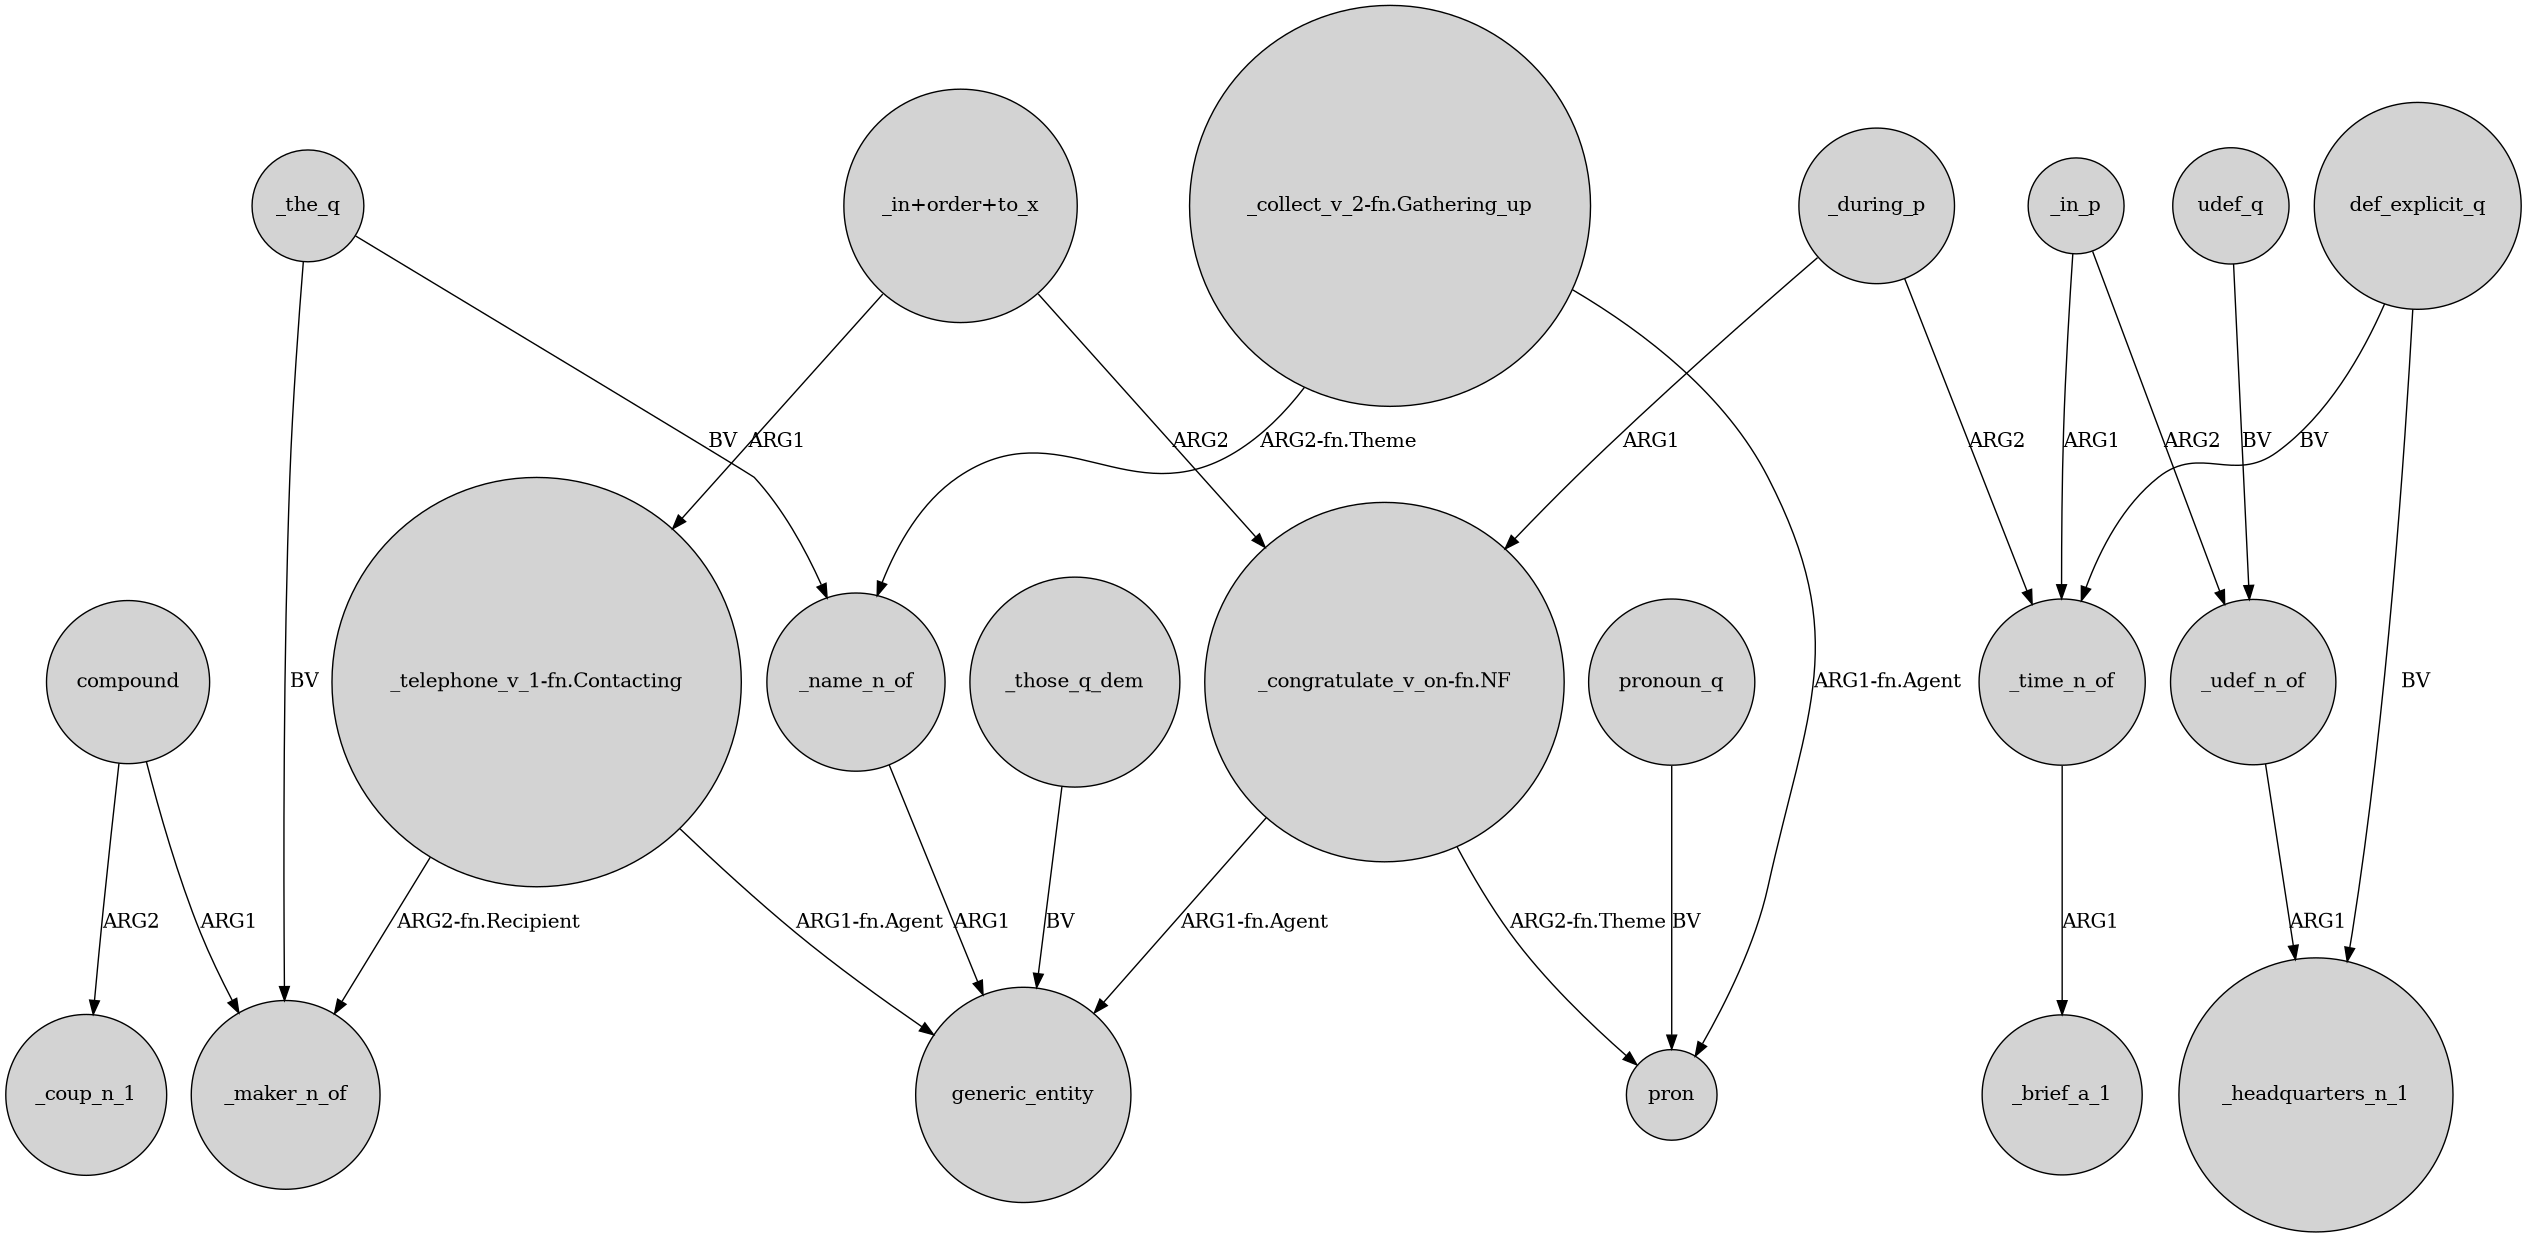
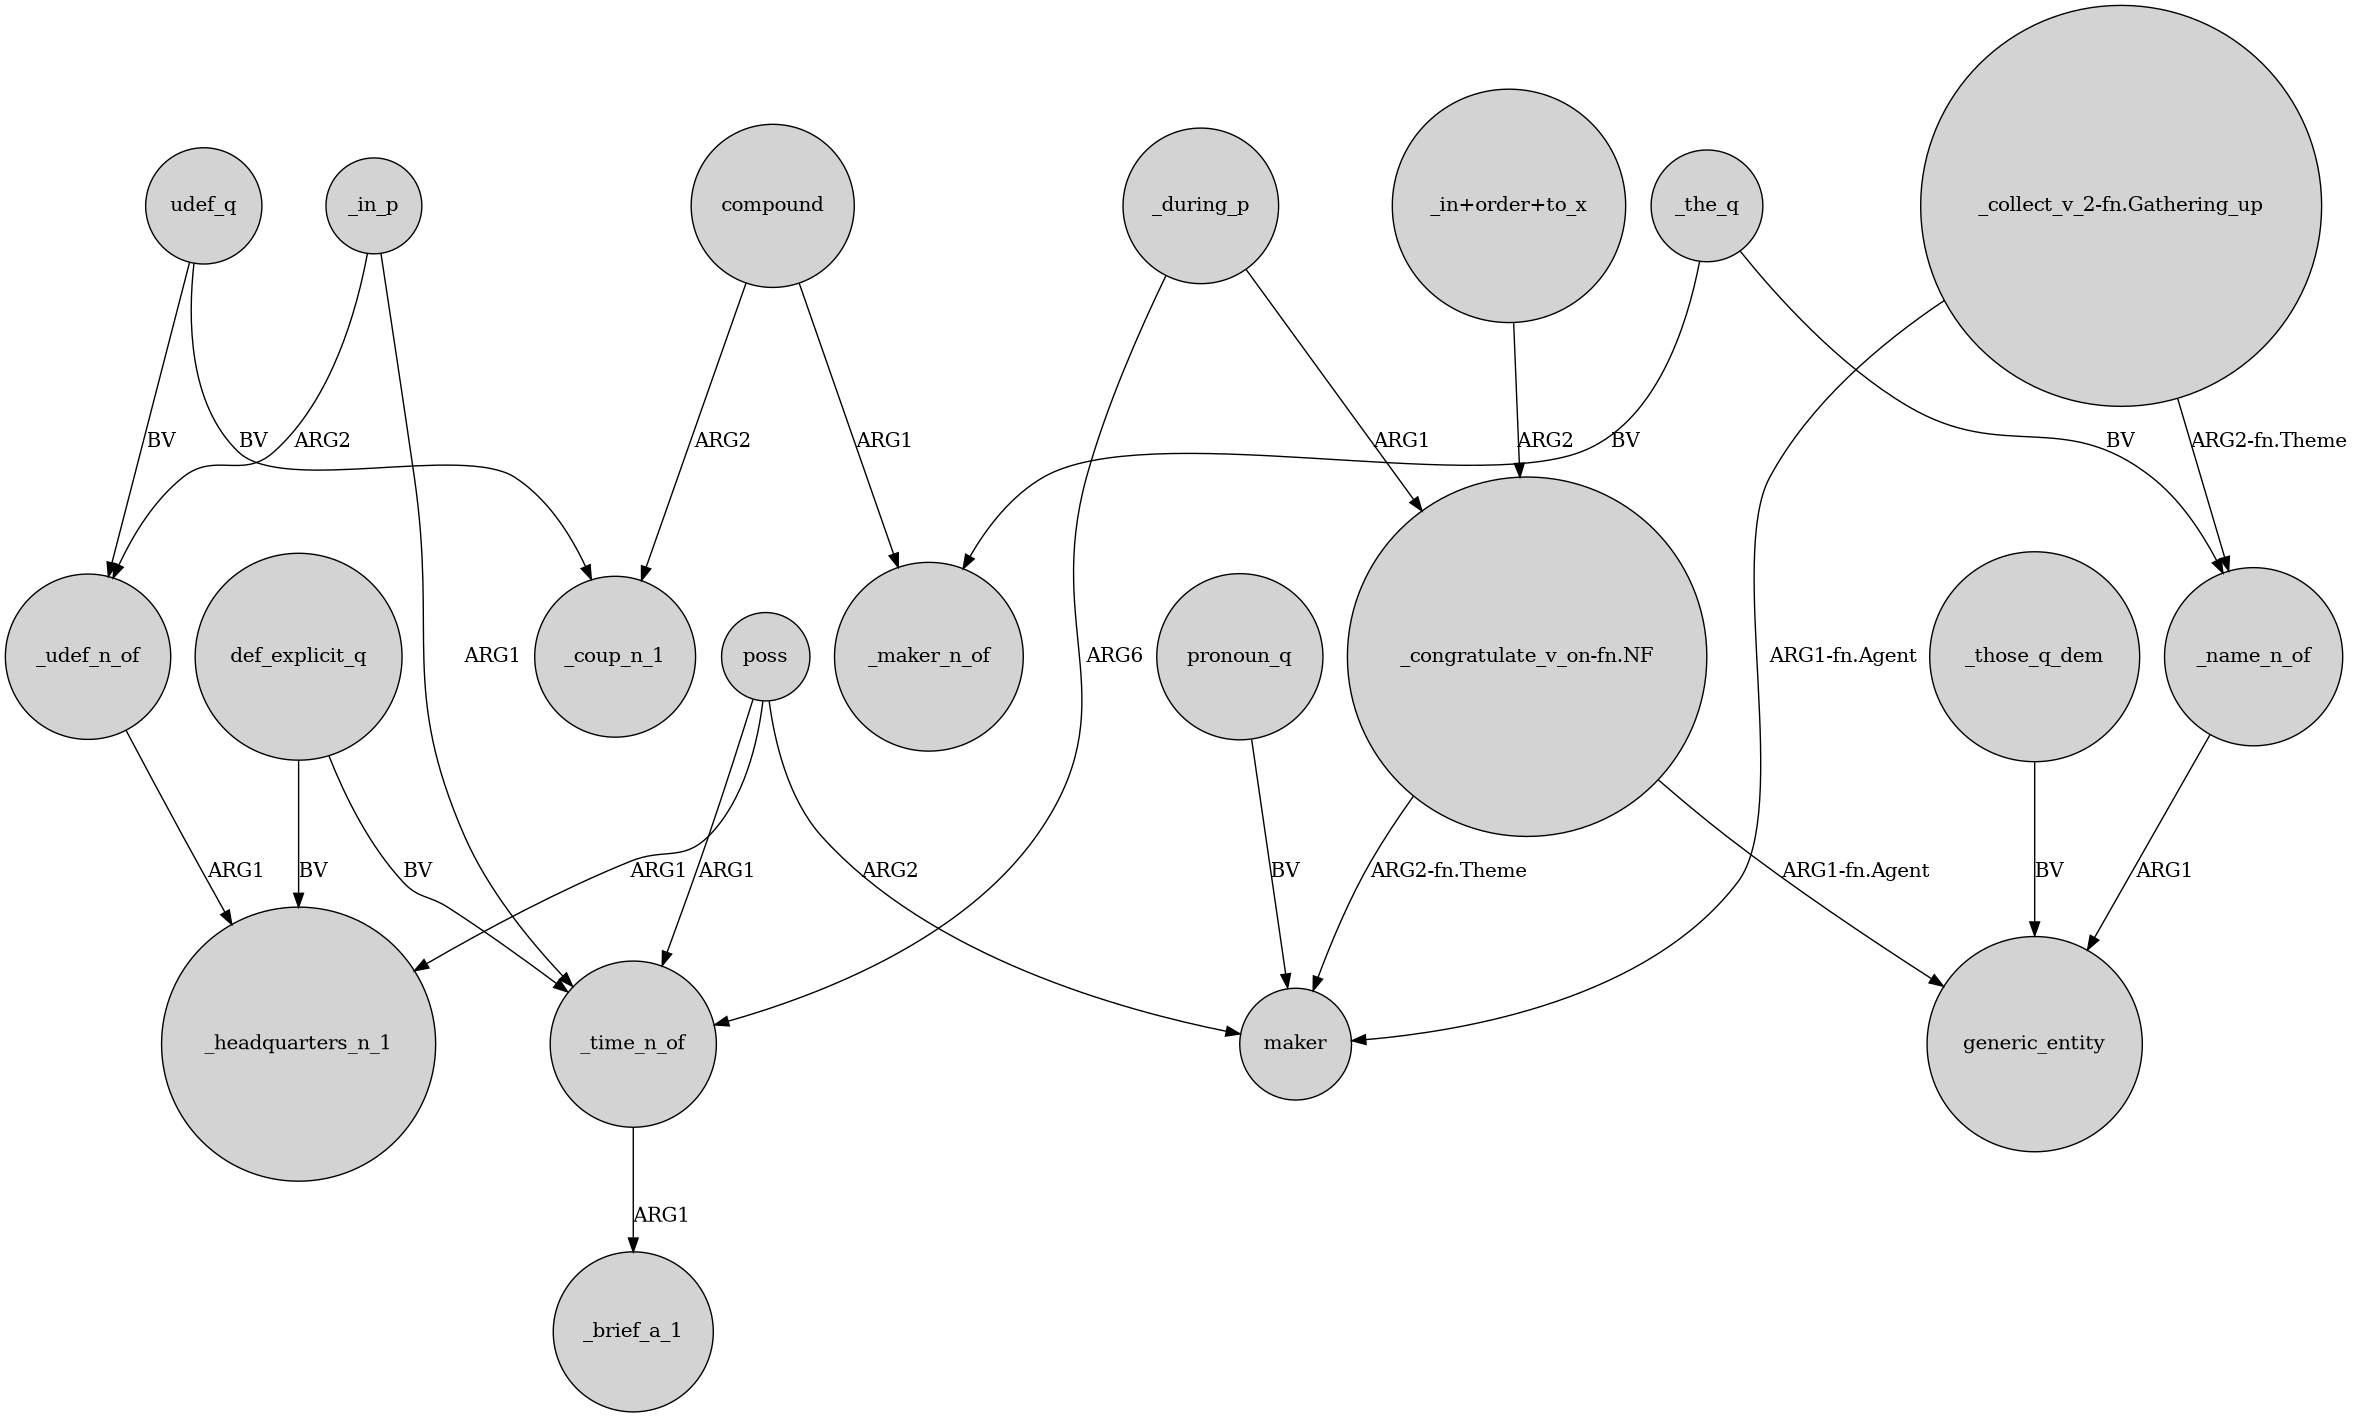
(1997, 442) -> (1115, 657)
none -> (333, 470)
none -> (766, 657)
(537, 682) -> none
(1672, 1095) -> (1296, 1044)
